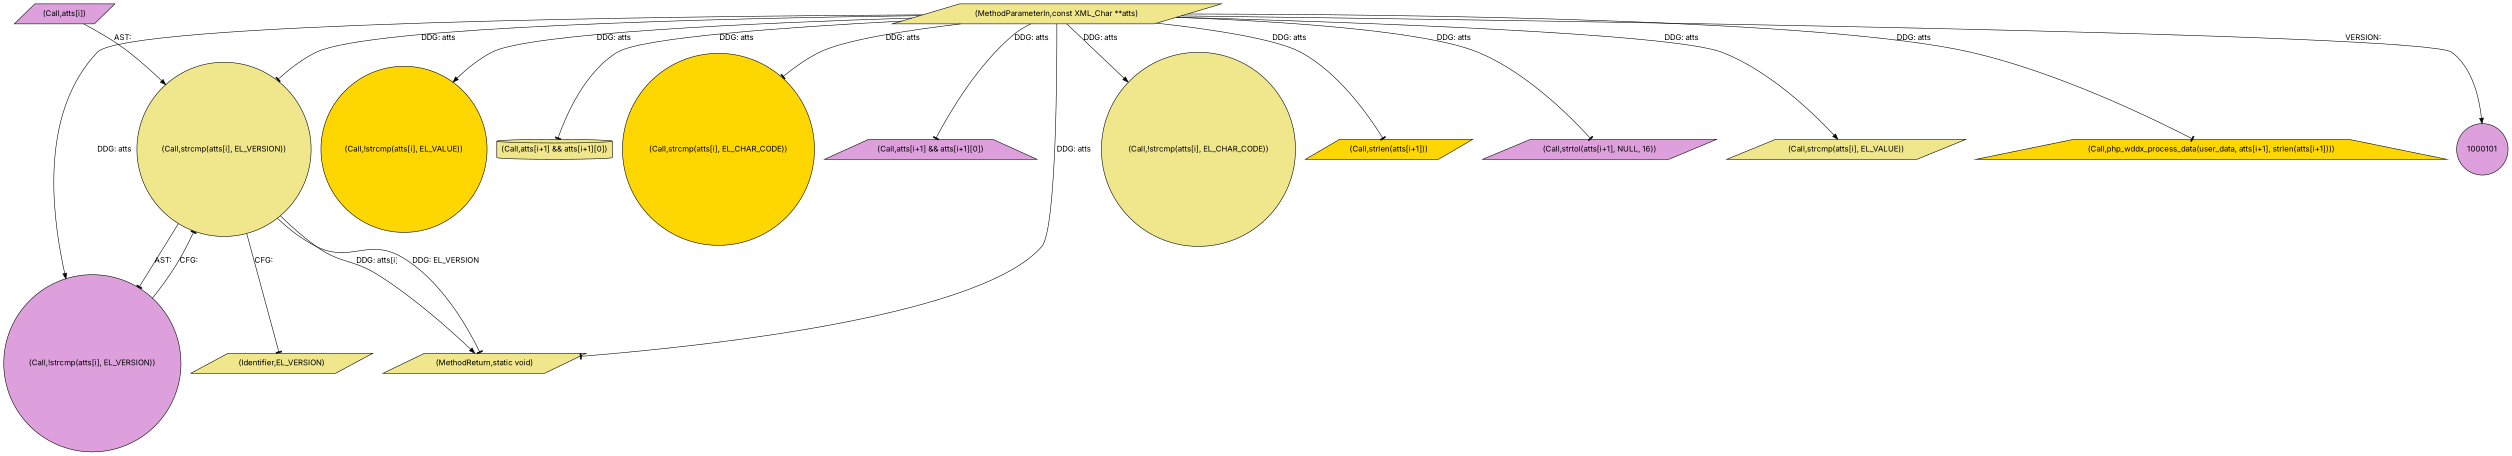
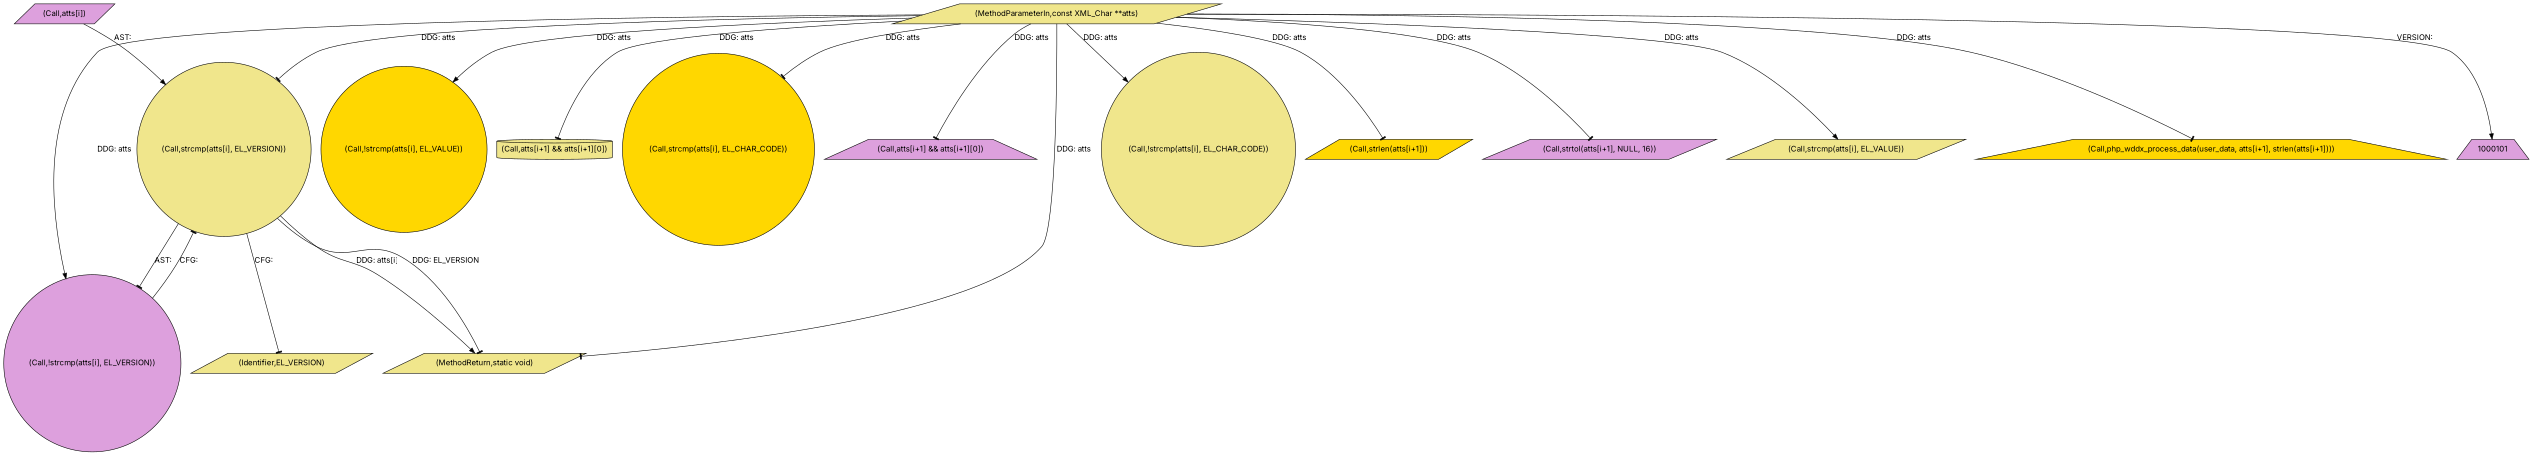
(2482, 149) -> (2493, 149)
